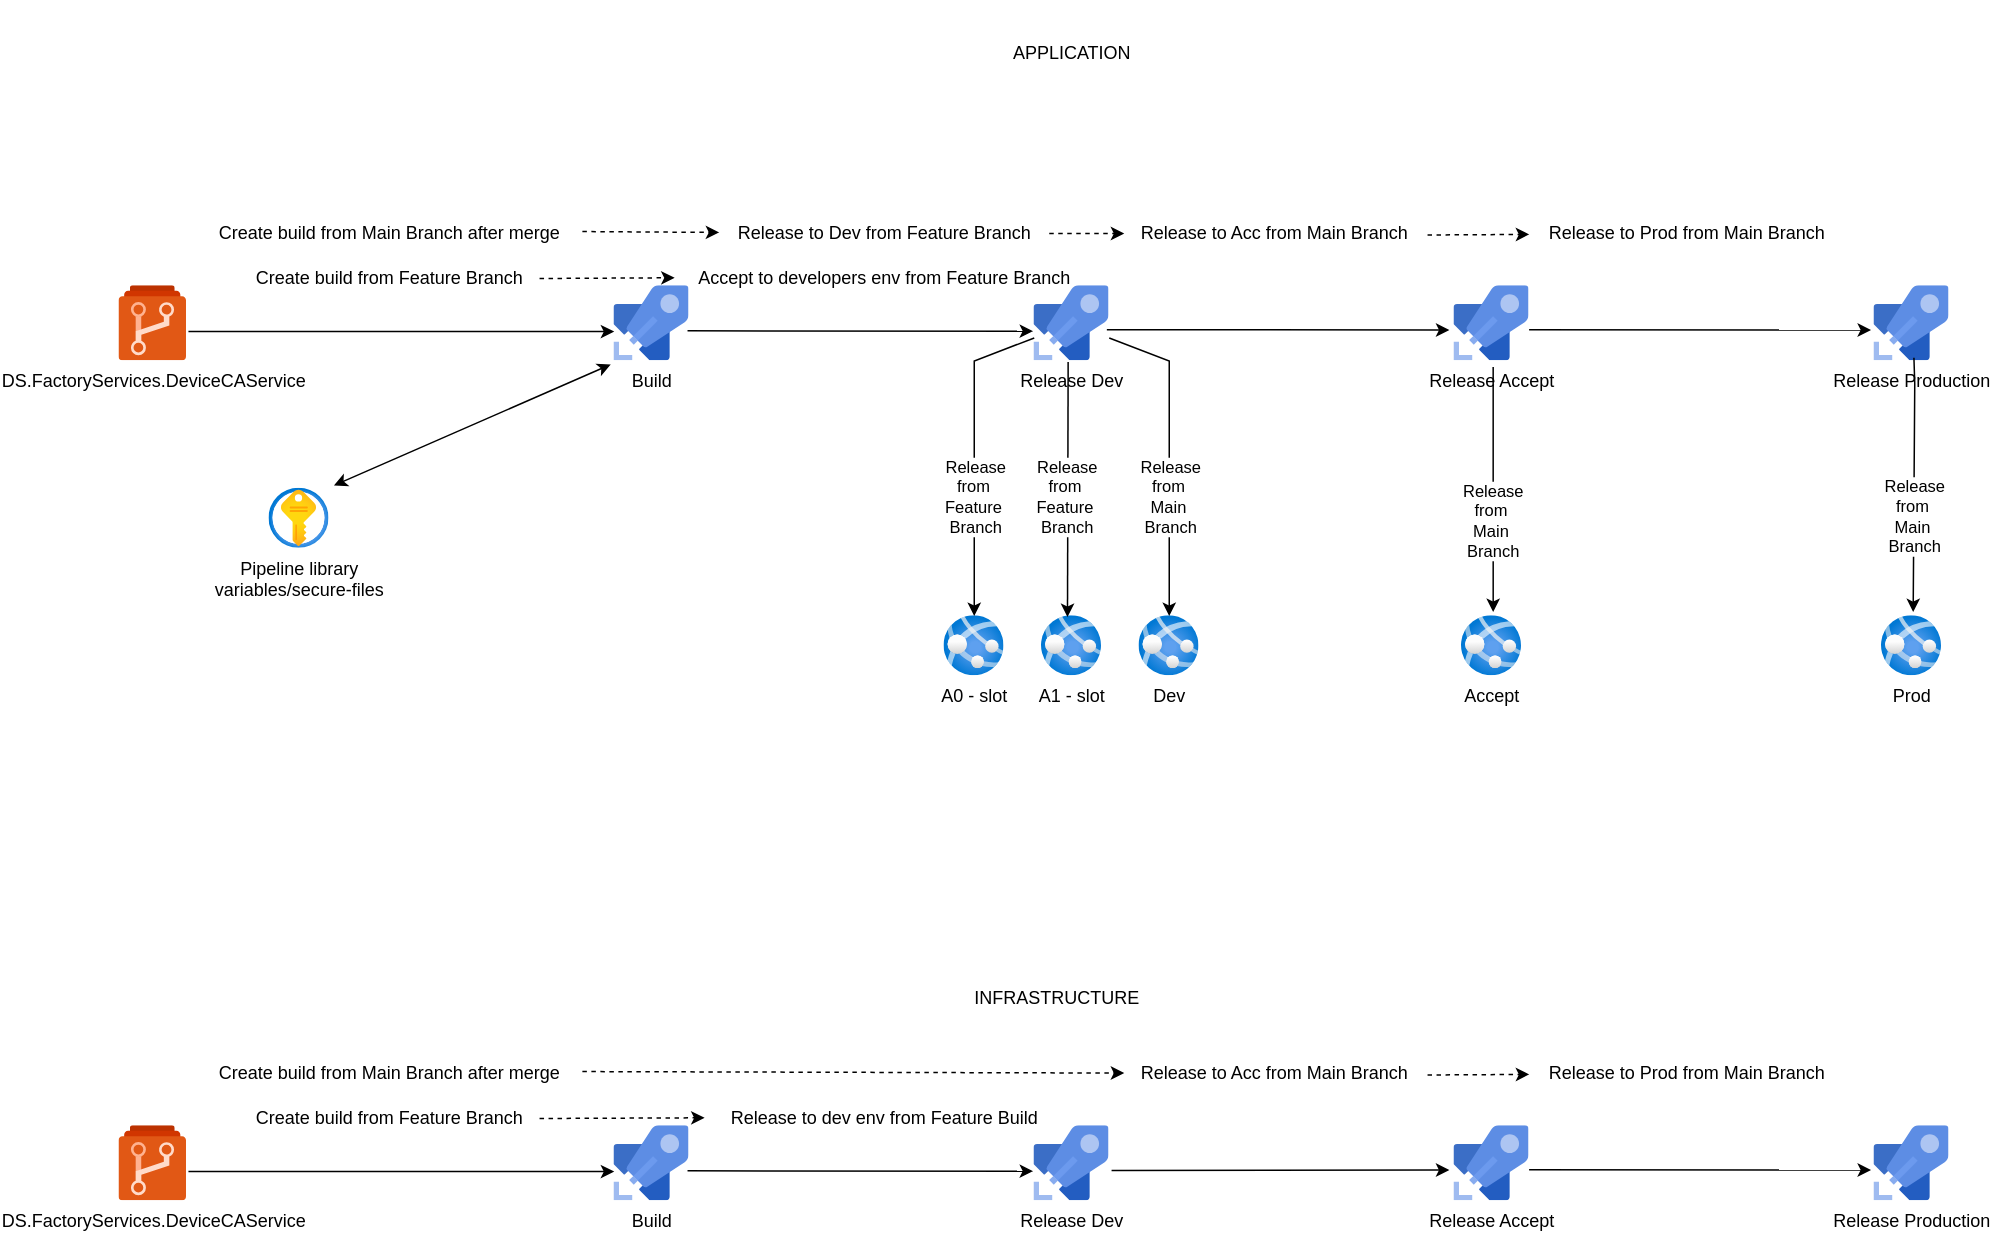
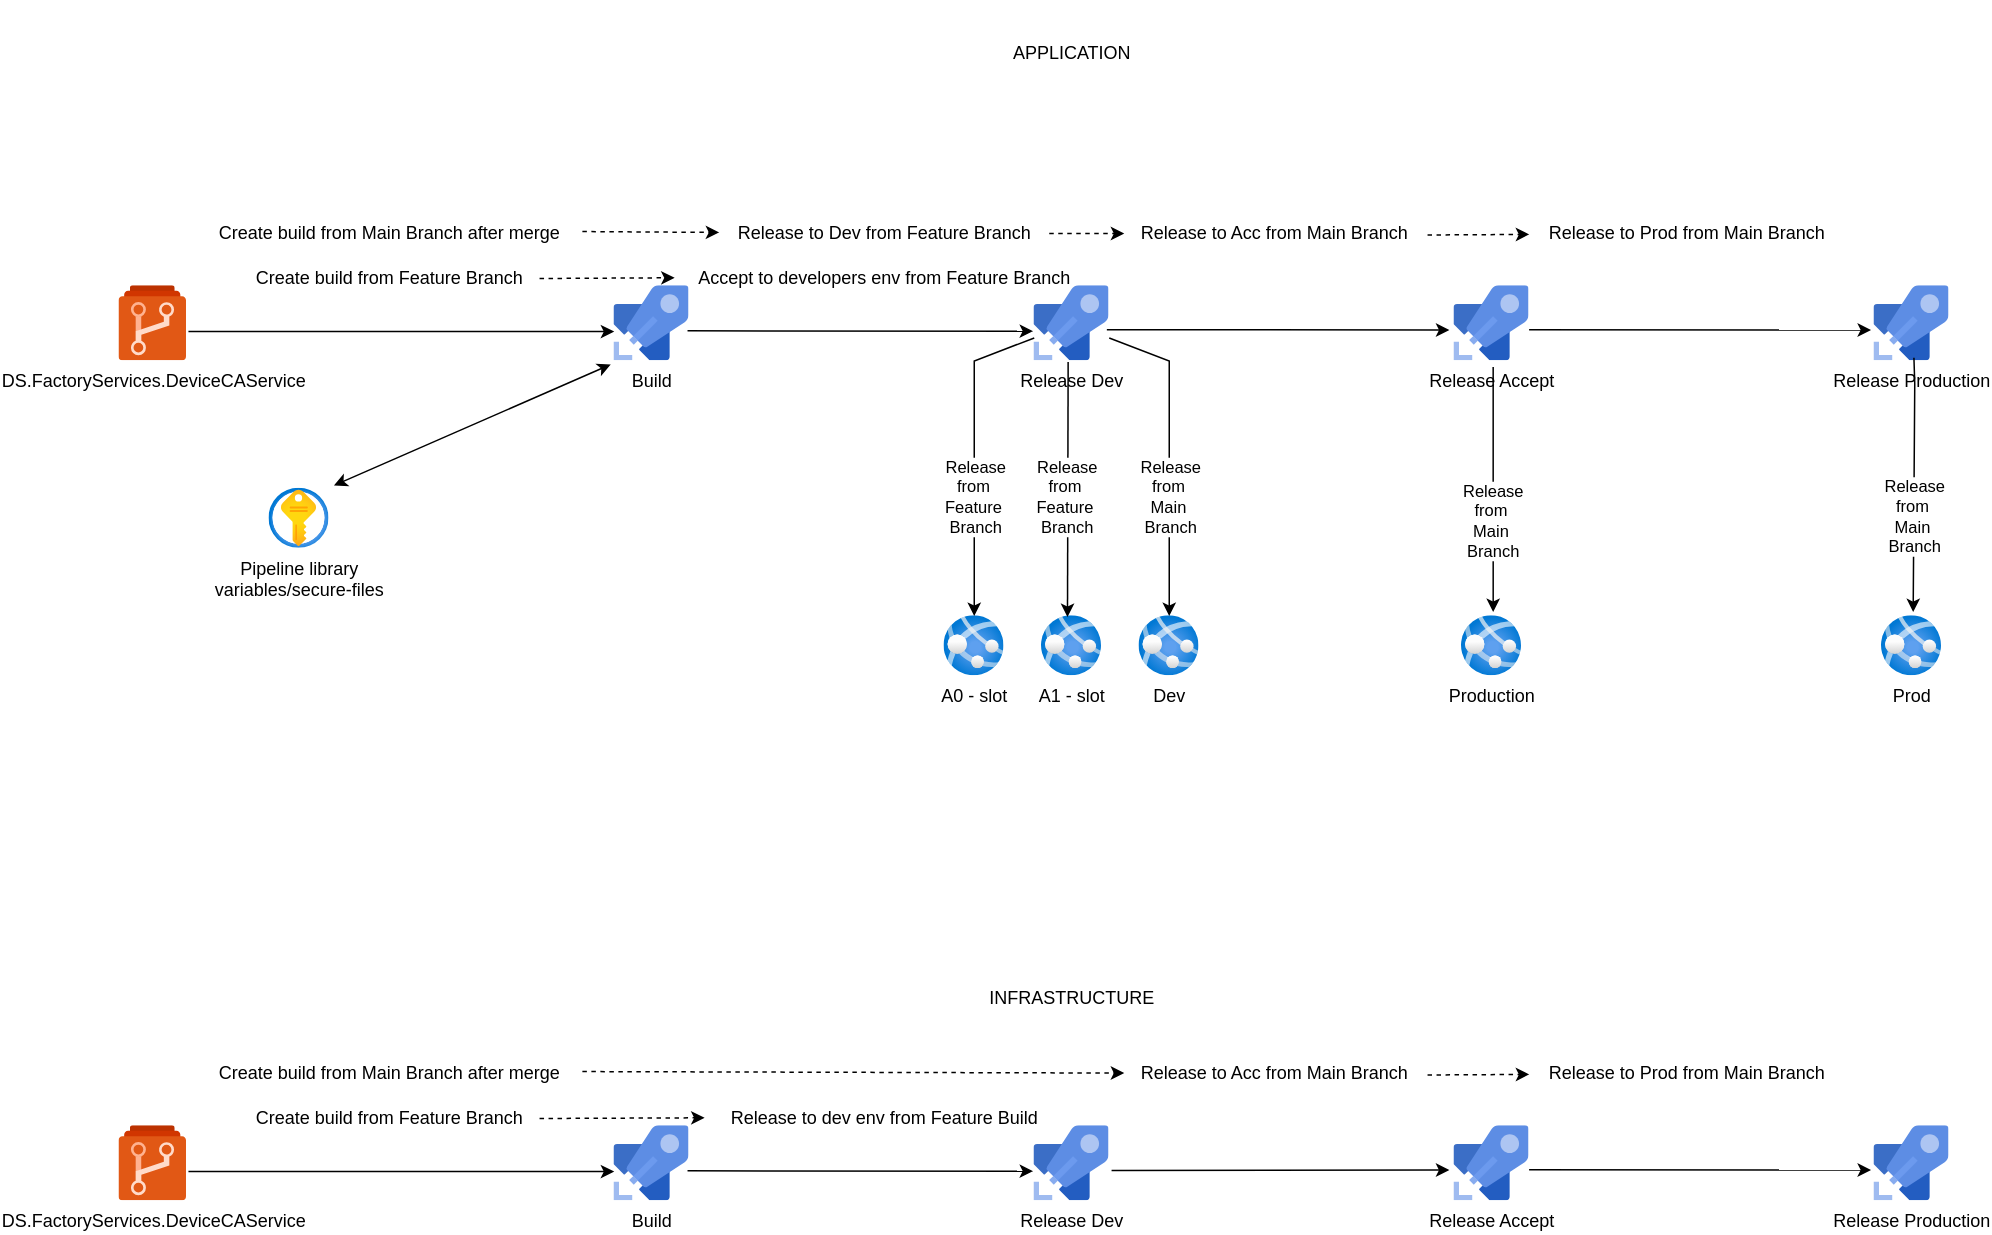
(1493, 697) -> (1493, 697)
(1057, 998) -> (1072, 998)
